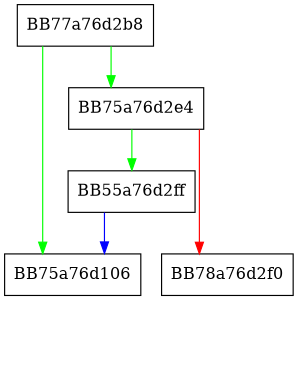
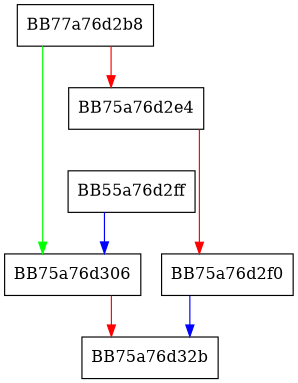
(111, 61) -> (111, 61)
(132, 144) -> none
(73, 275) -> (73, 275)
(227, 275) -> (227, 275)
none -> (150, 358)
